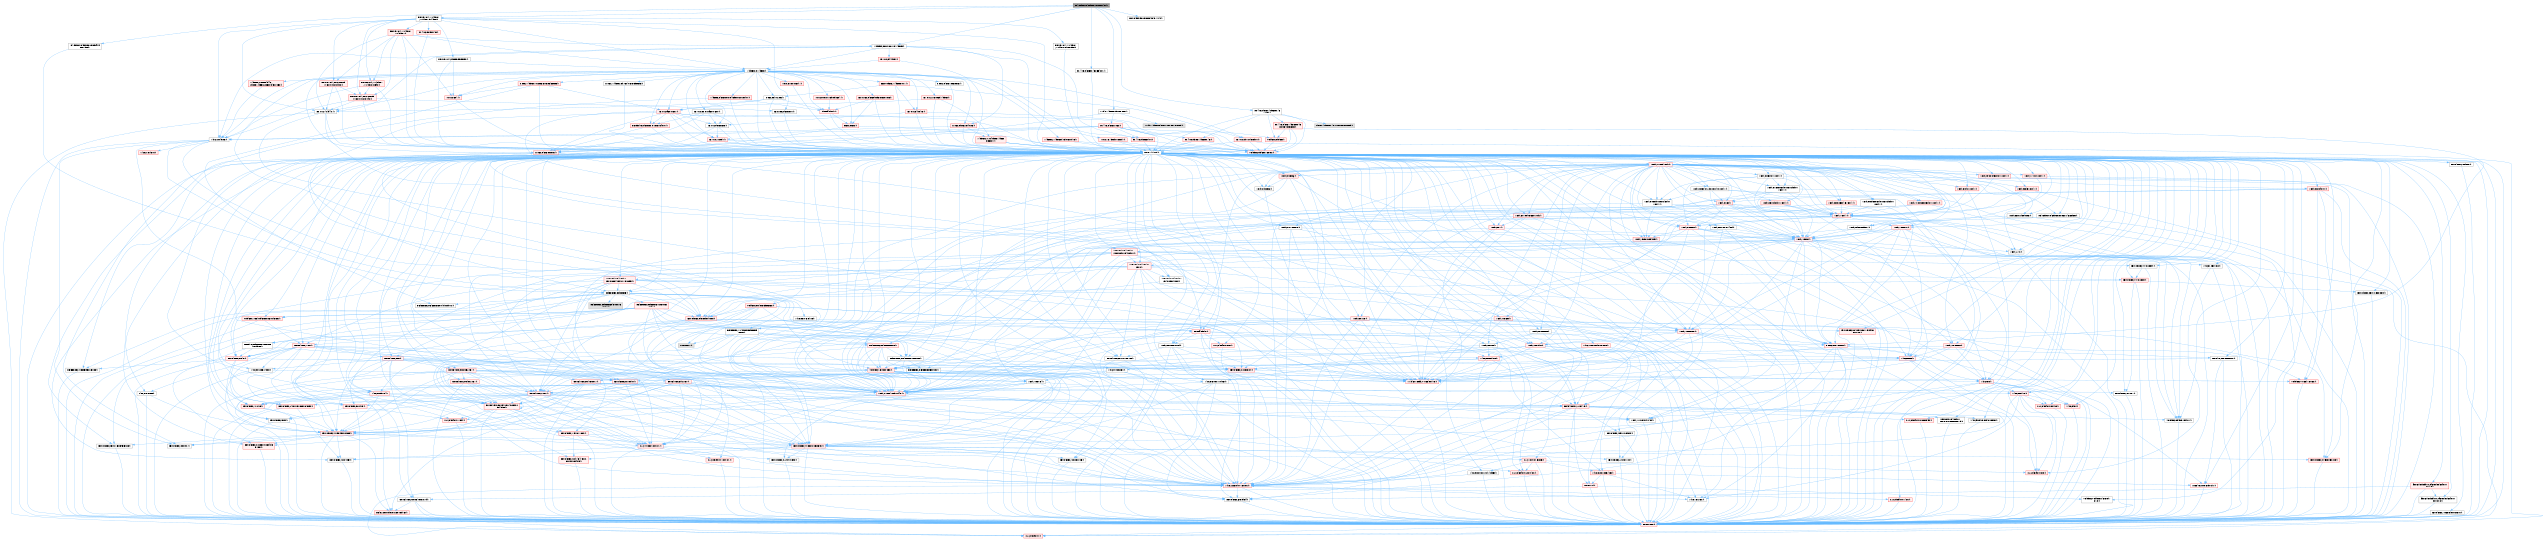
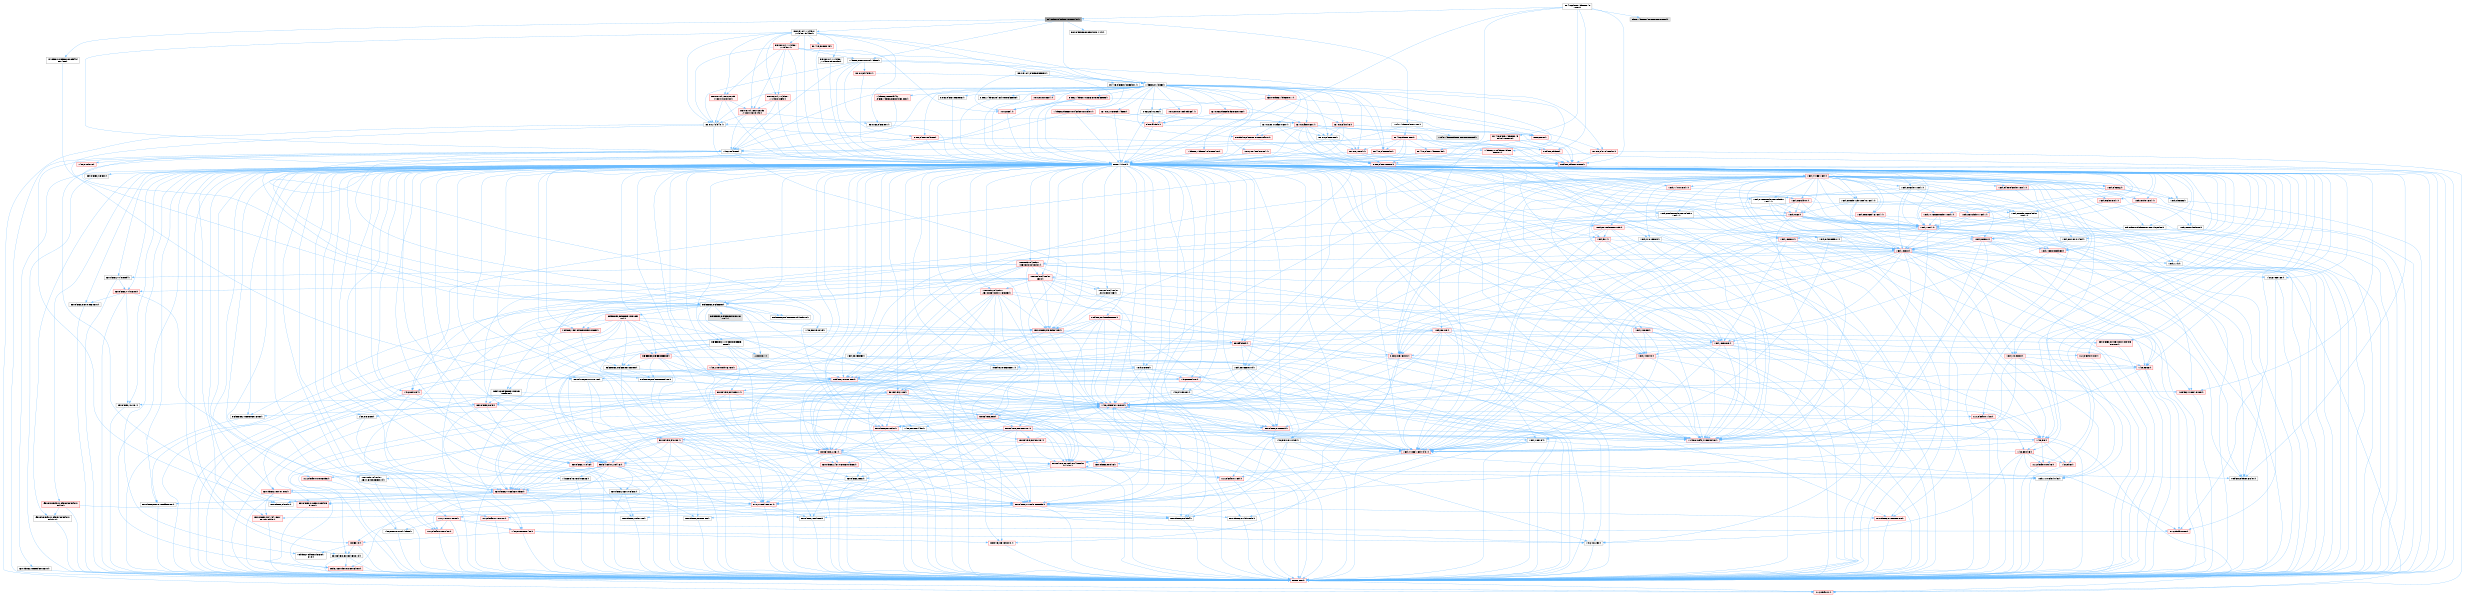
(1141, 94) -> (1323, 13)
(963, 111) -> (1402, 93)
(1585, 275) -> (1846, 384)
(451, 334) -> (976, 346)
(815, 406) -> (1050, 411)
